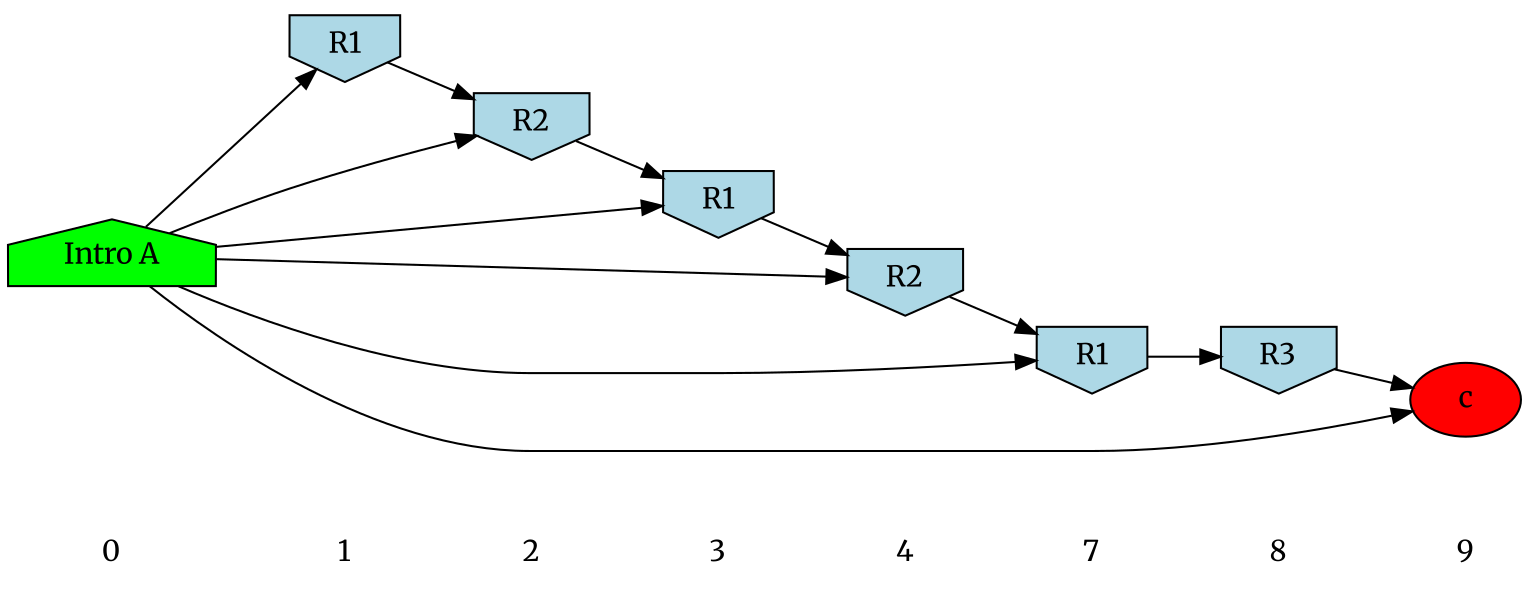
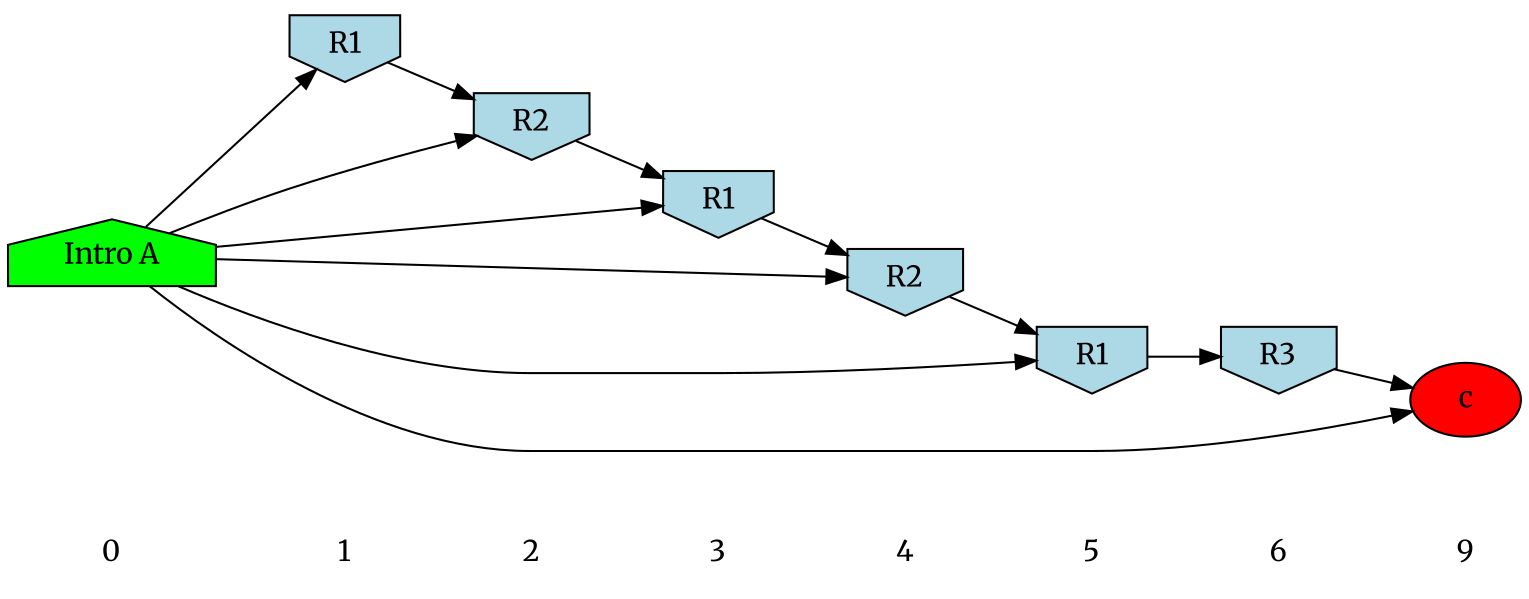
(1092, 554) -> (1092, 554)
(1279, 554) -> (1279, 554)
